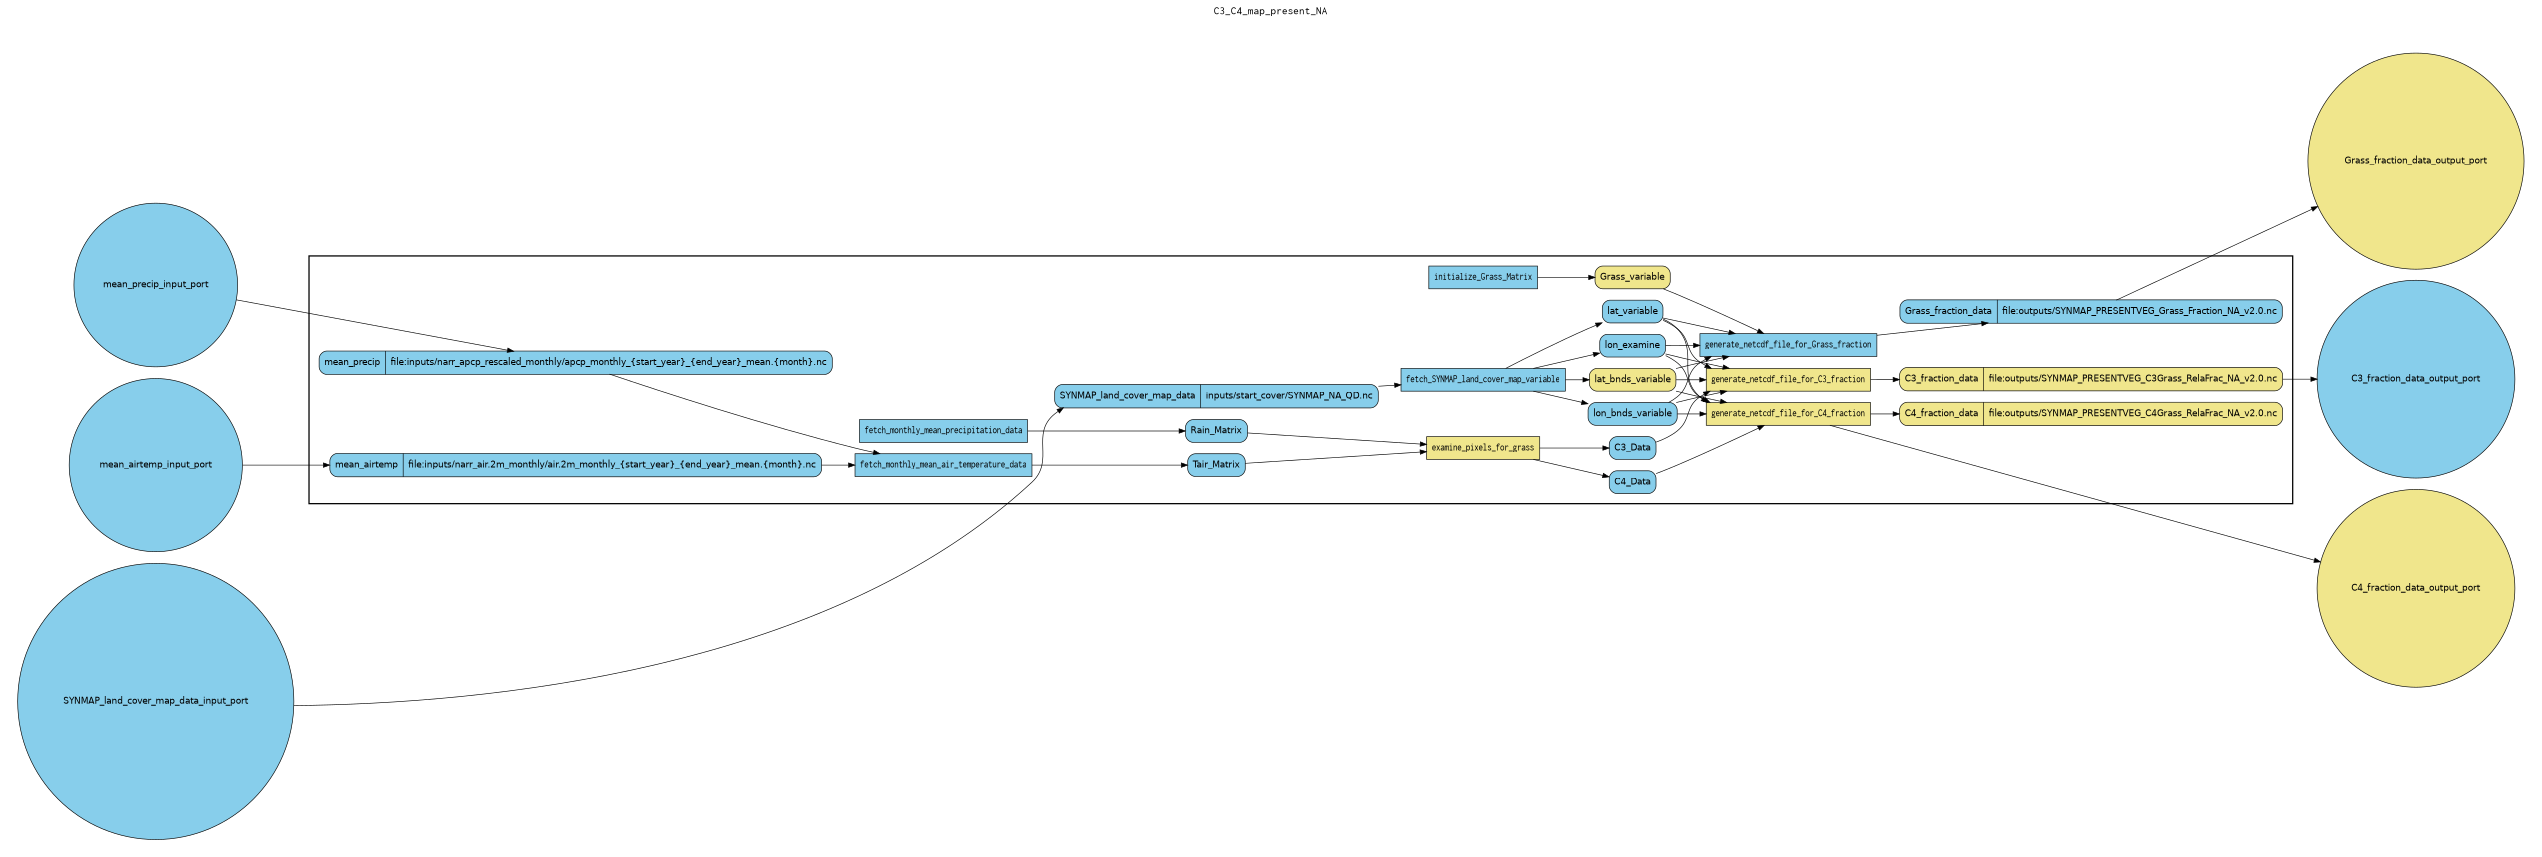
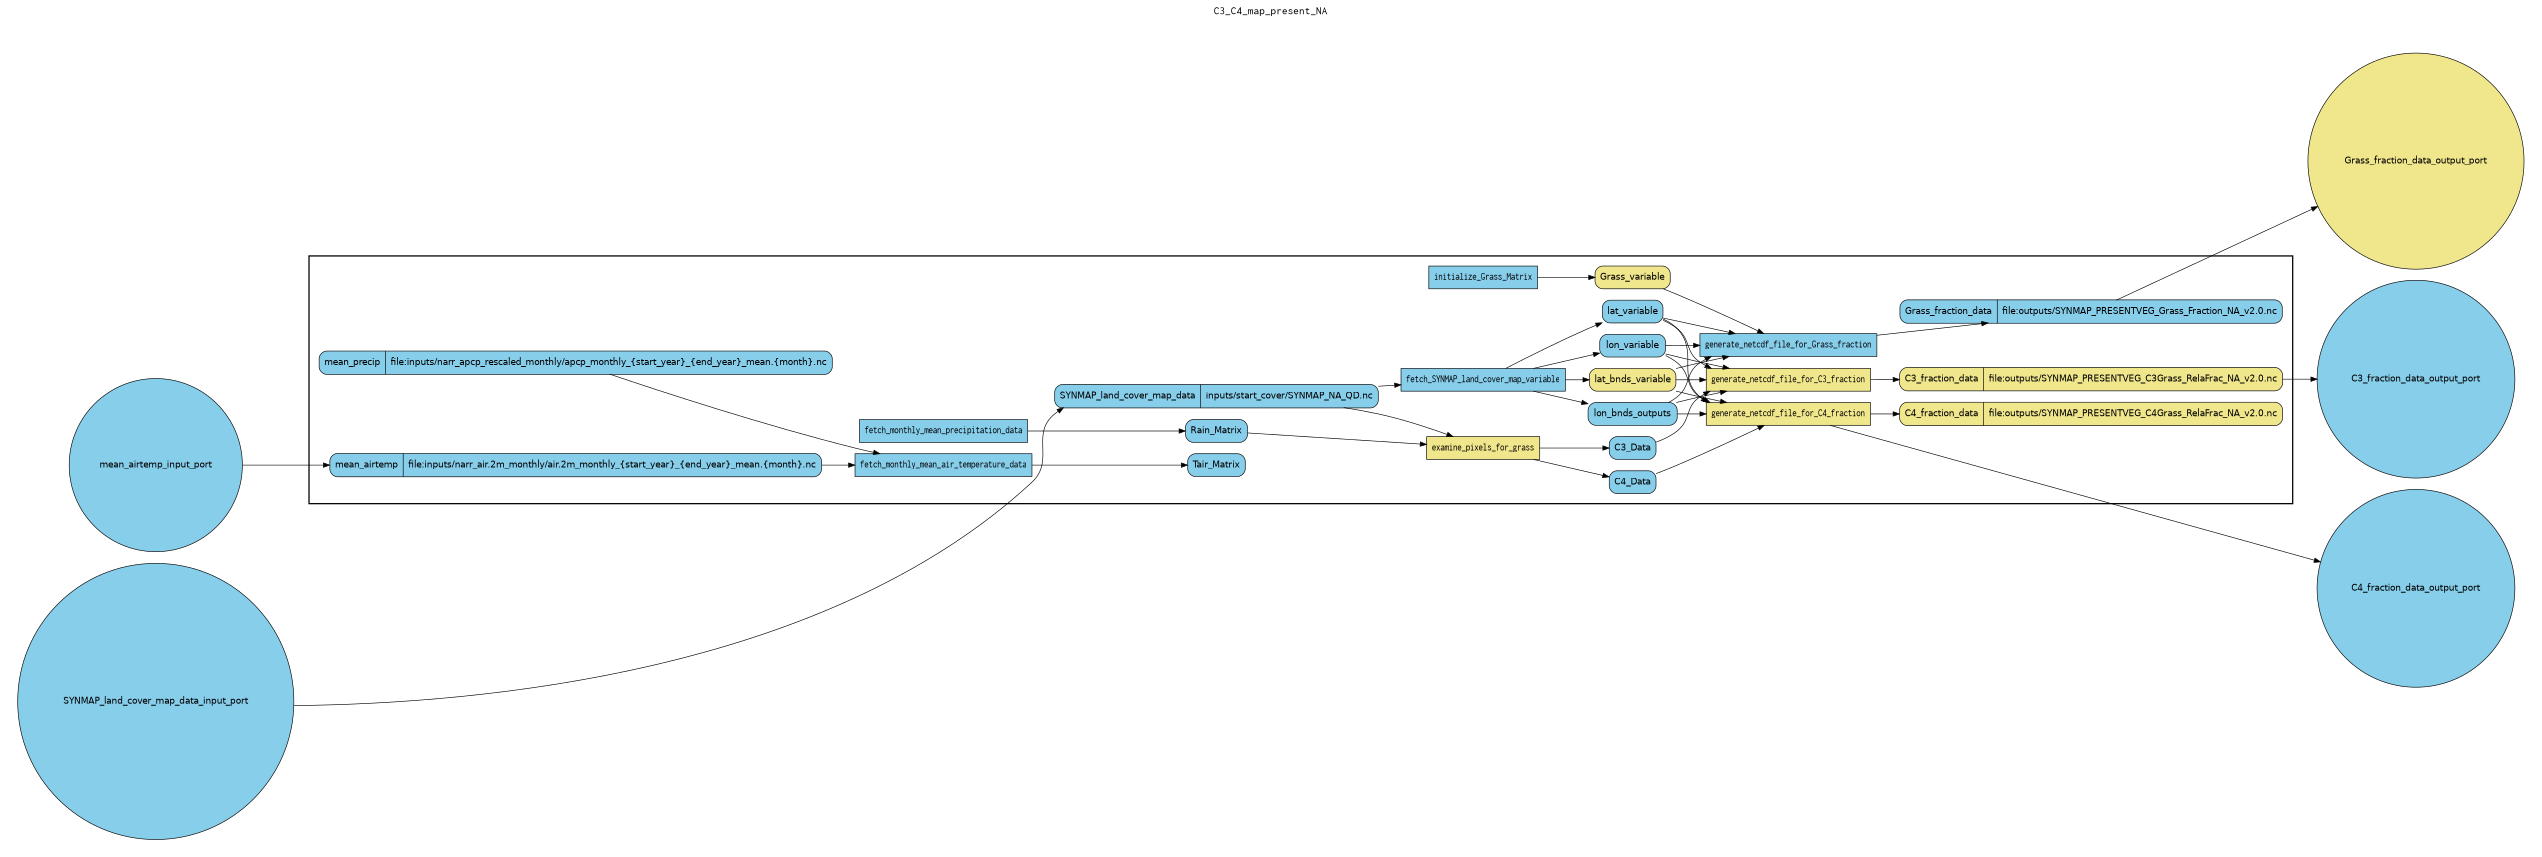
(156, 285) -> none
(1633, 346) -> (1633, 346)
(1633, 414) -> (1633, 414)
(1333, 458) -> (1396, 418)
(2416, 588) -> (2416, 588)
